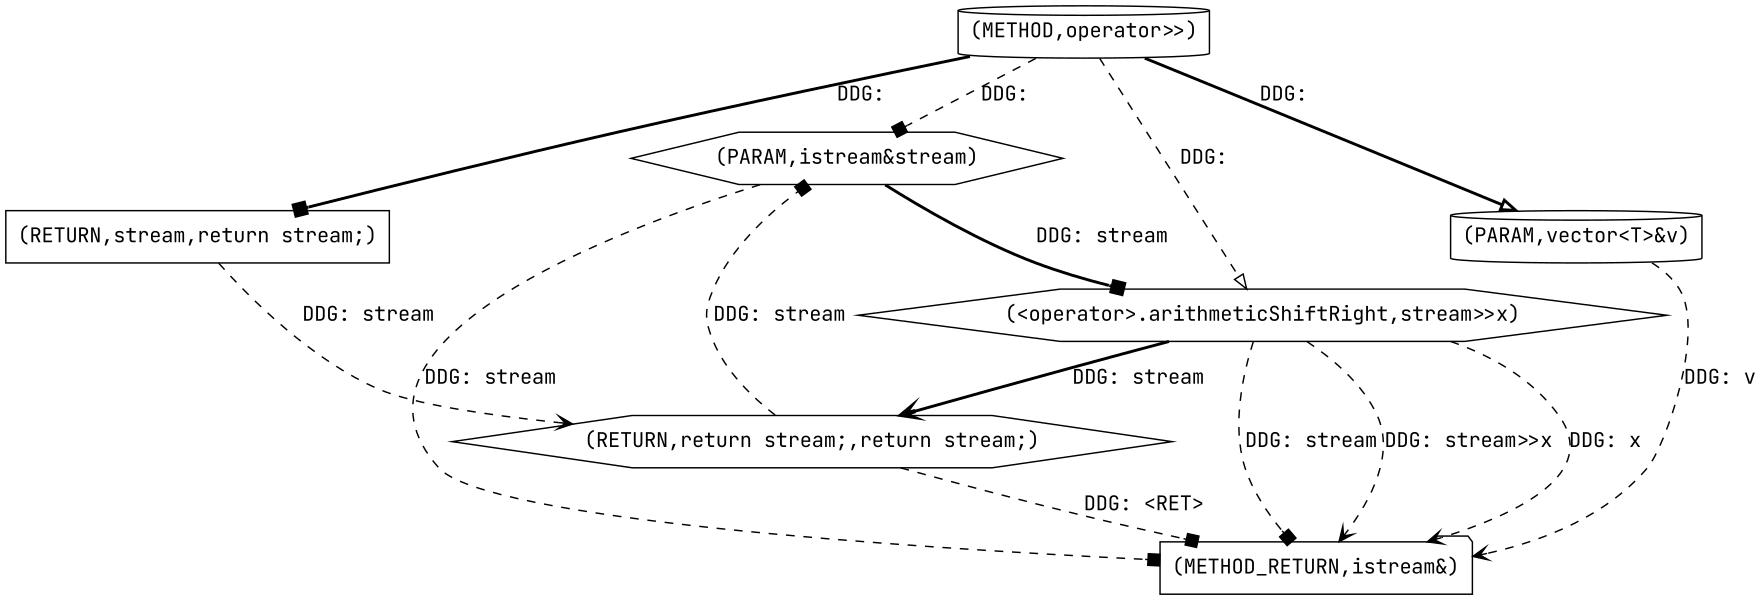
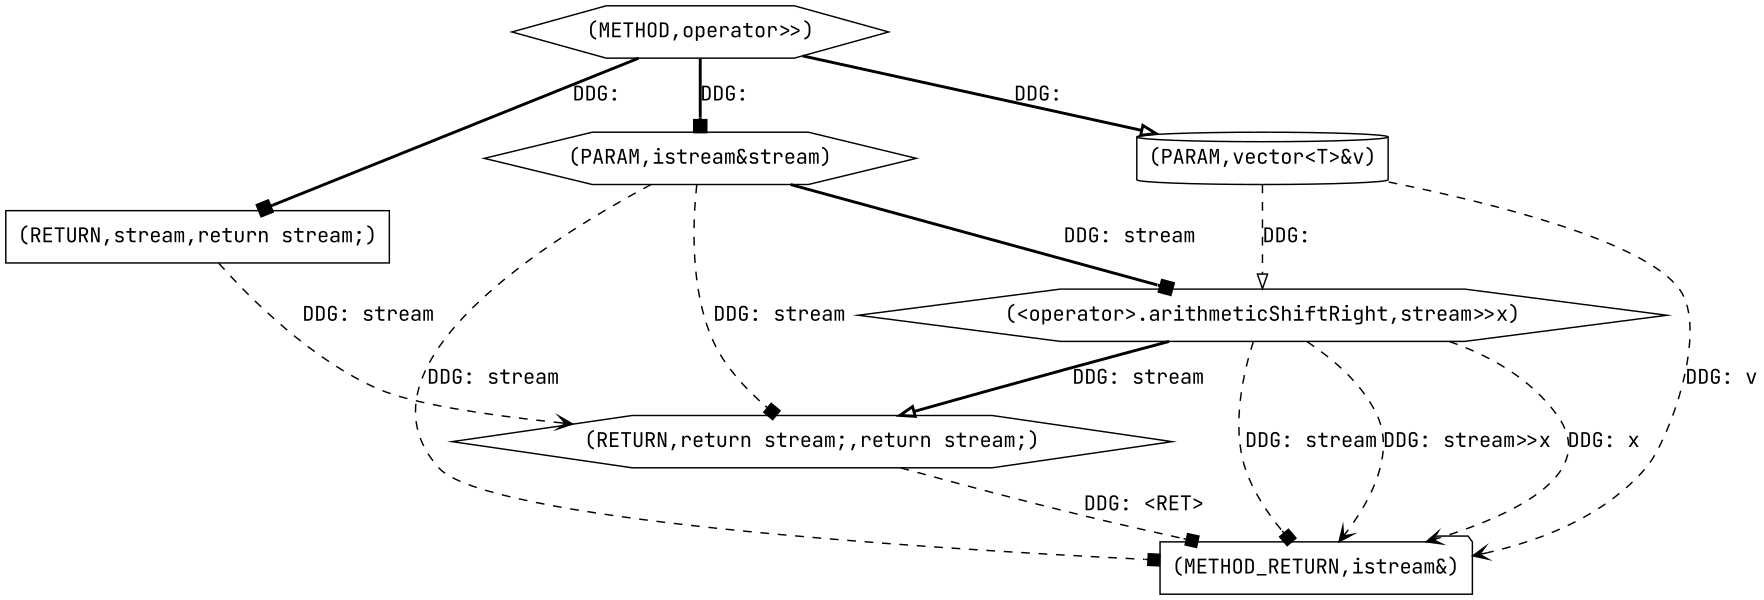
(1084, 32) -> (700, 32)
(972, 92) -> (700, 88)
(1169, 167) -> (1262, 229)
(709, 300) -> (702, 305)
(1042, 376) -> (1042, 376)
